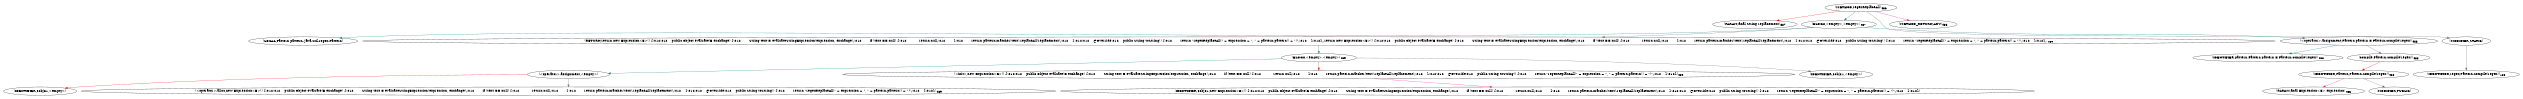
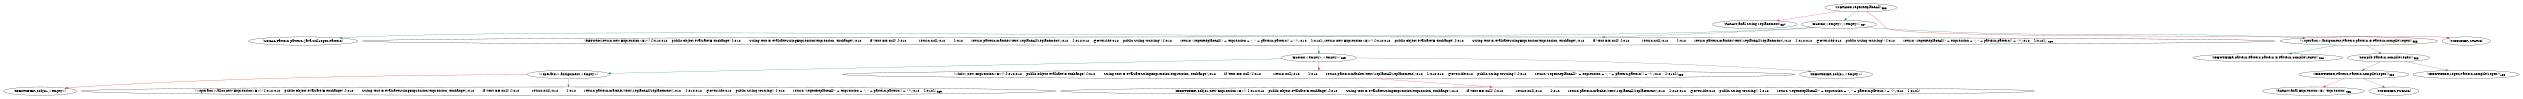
(1810, 16) -> (1810, 16)
(1923, 24) -> none
(2154, 36) -> (2154, 36)
(2466, 57) -> (2426, 66)
(2372, 66) -> (2372, 66)
